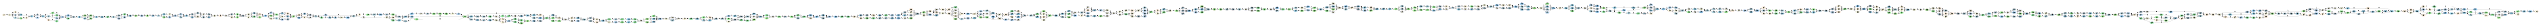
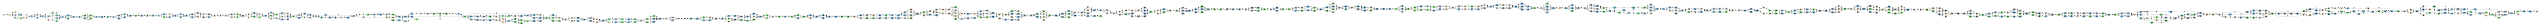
(1764, 11) -> none
(1132, 13) -> (1132, 13)
(1107, 16) -> none
(993, 19) -> (990, 17)
